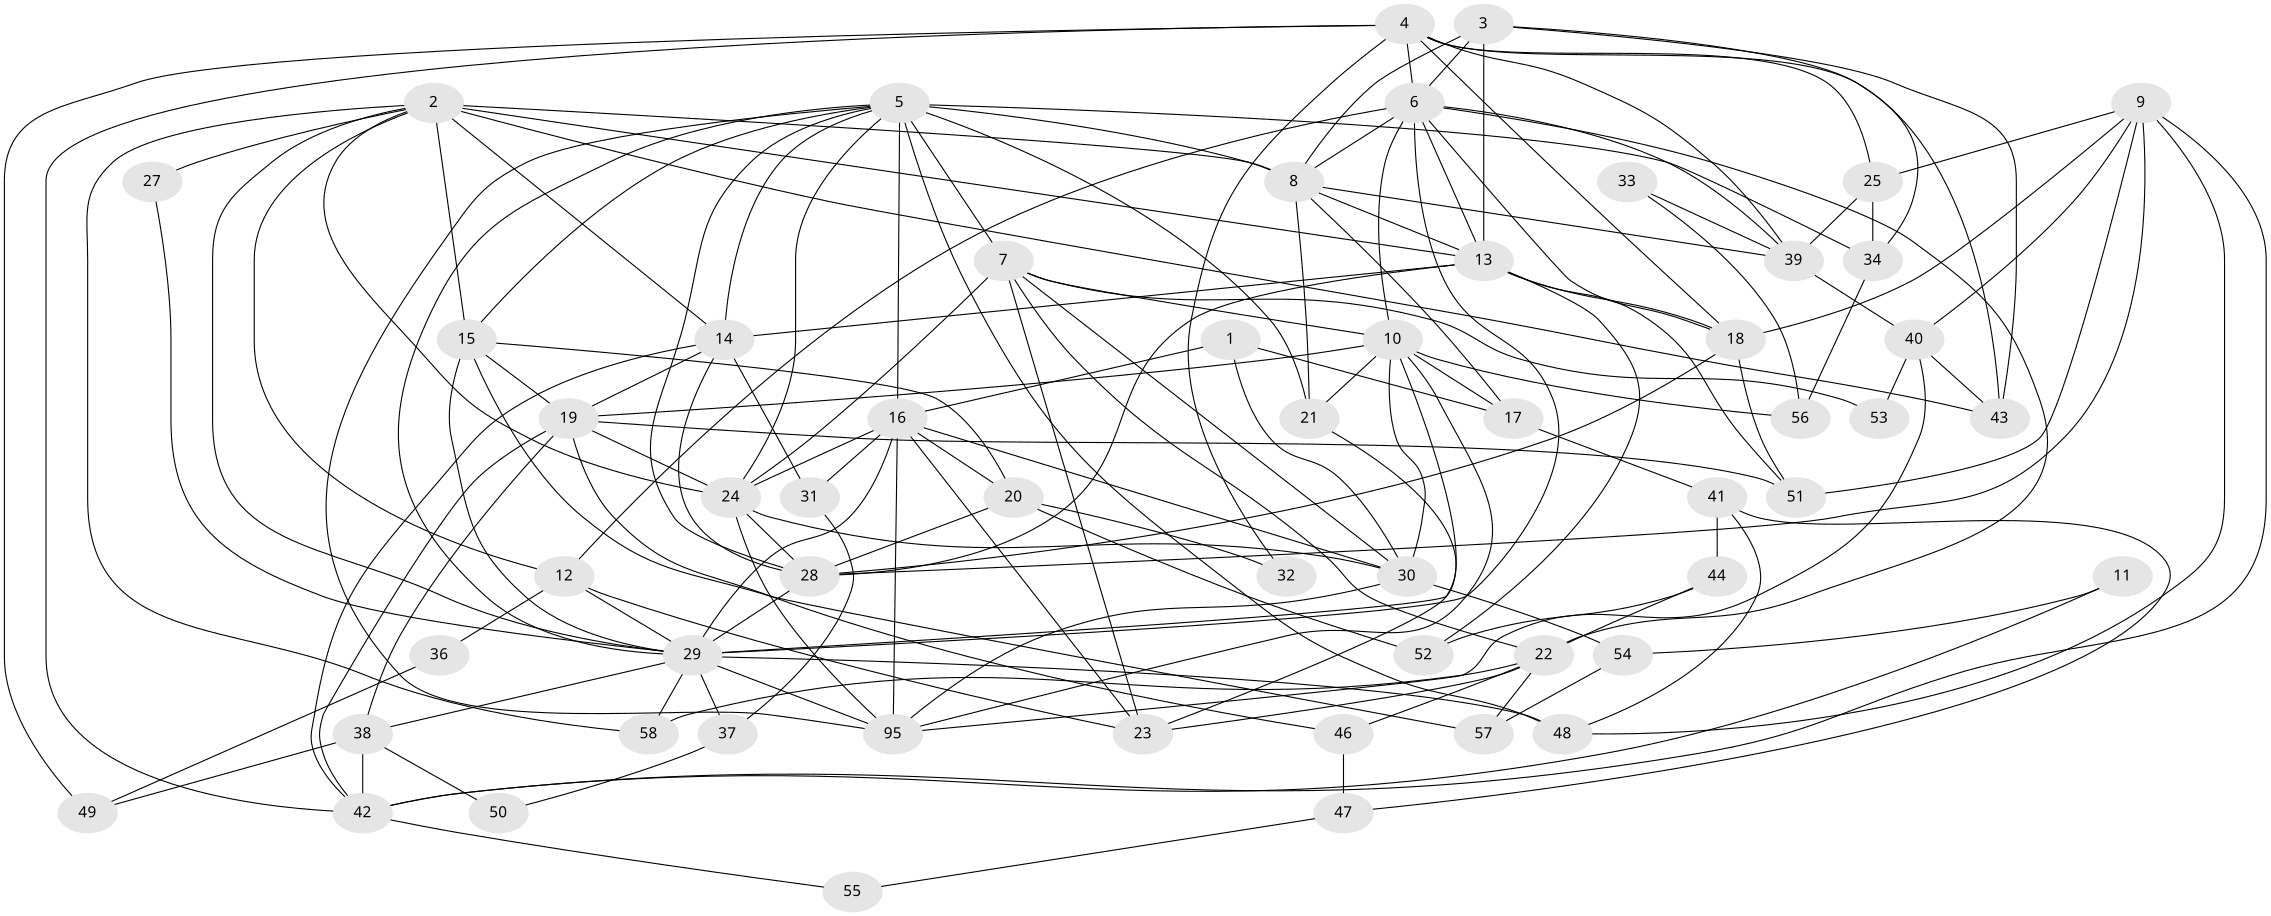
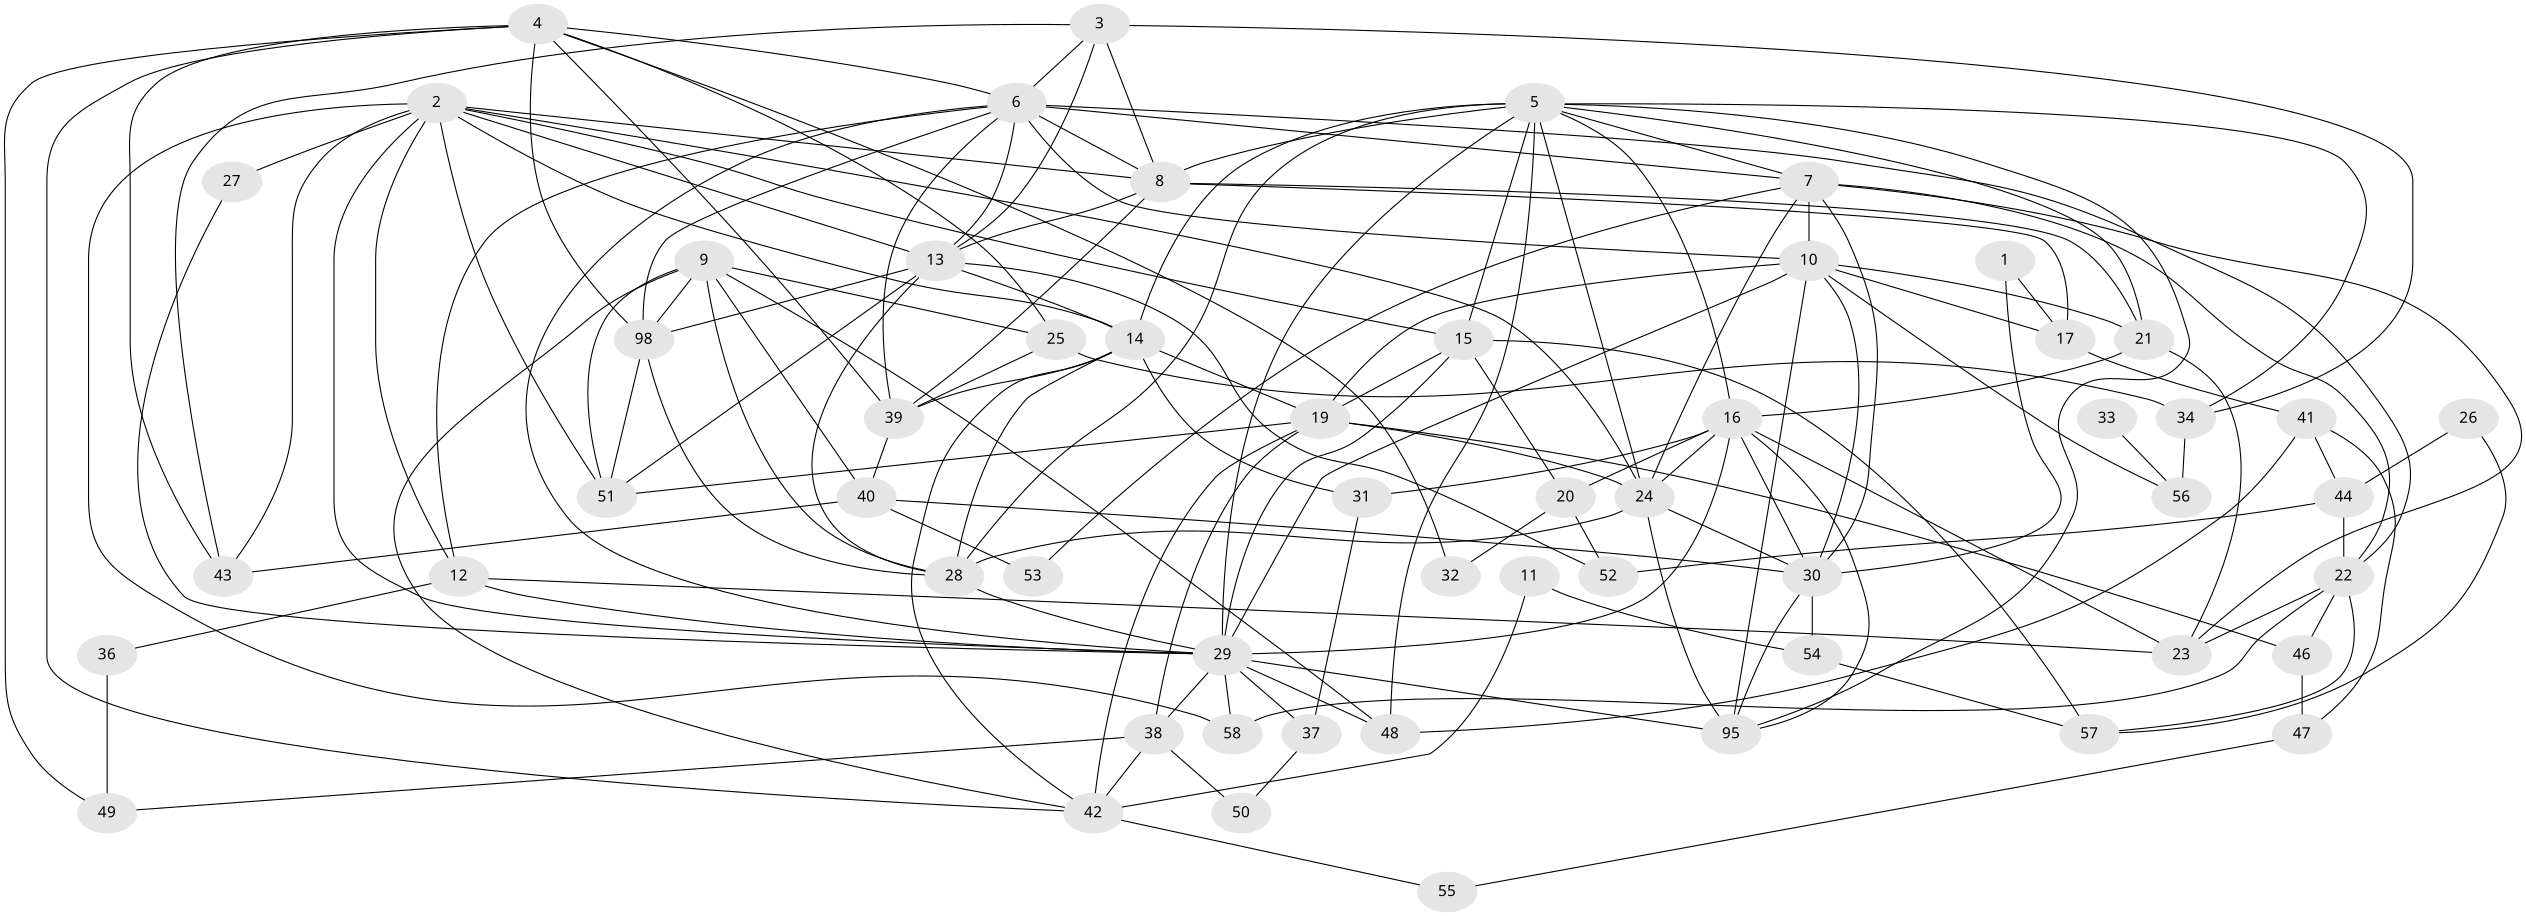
none -> (1413, 142)
(1711, 221) -> (1000, 383)
none -> (498, 309)
(1736, 340) -> (644, 340)
(1106, 370) -> (1944, 395)
none -> (2469, 419)
(915, 536) -> none
(1518, 630) -> (1340, 531)
